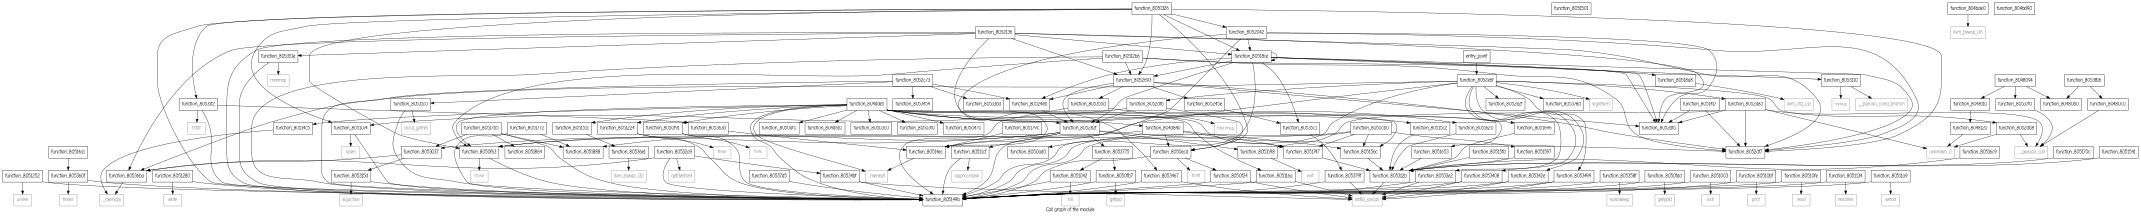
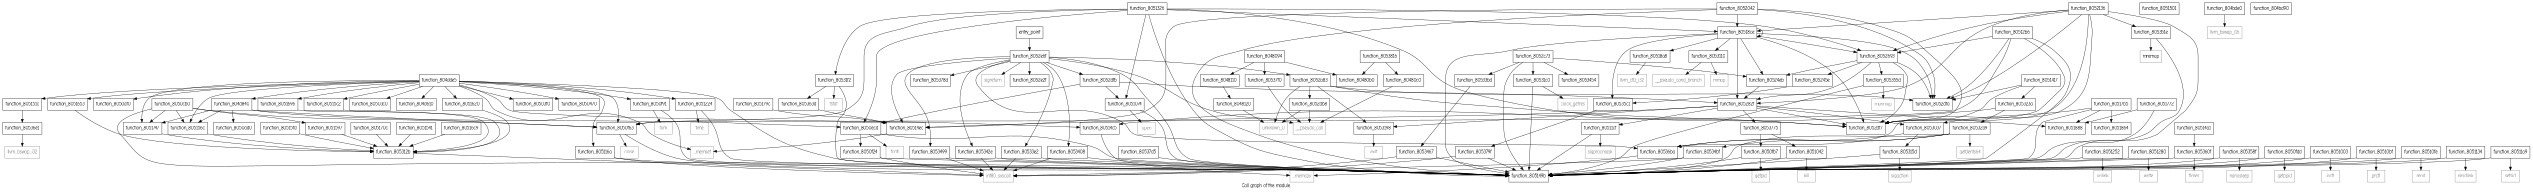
(1197, 20) -> none
(278, 80) -> (2151, 57)
none -> (2016, 104)
